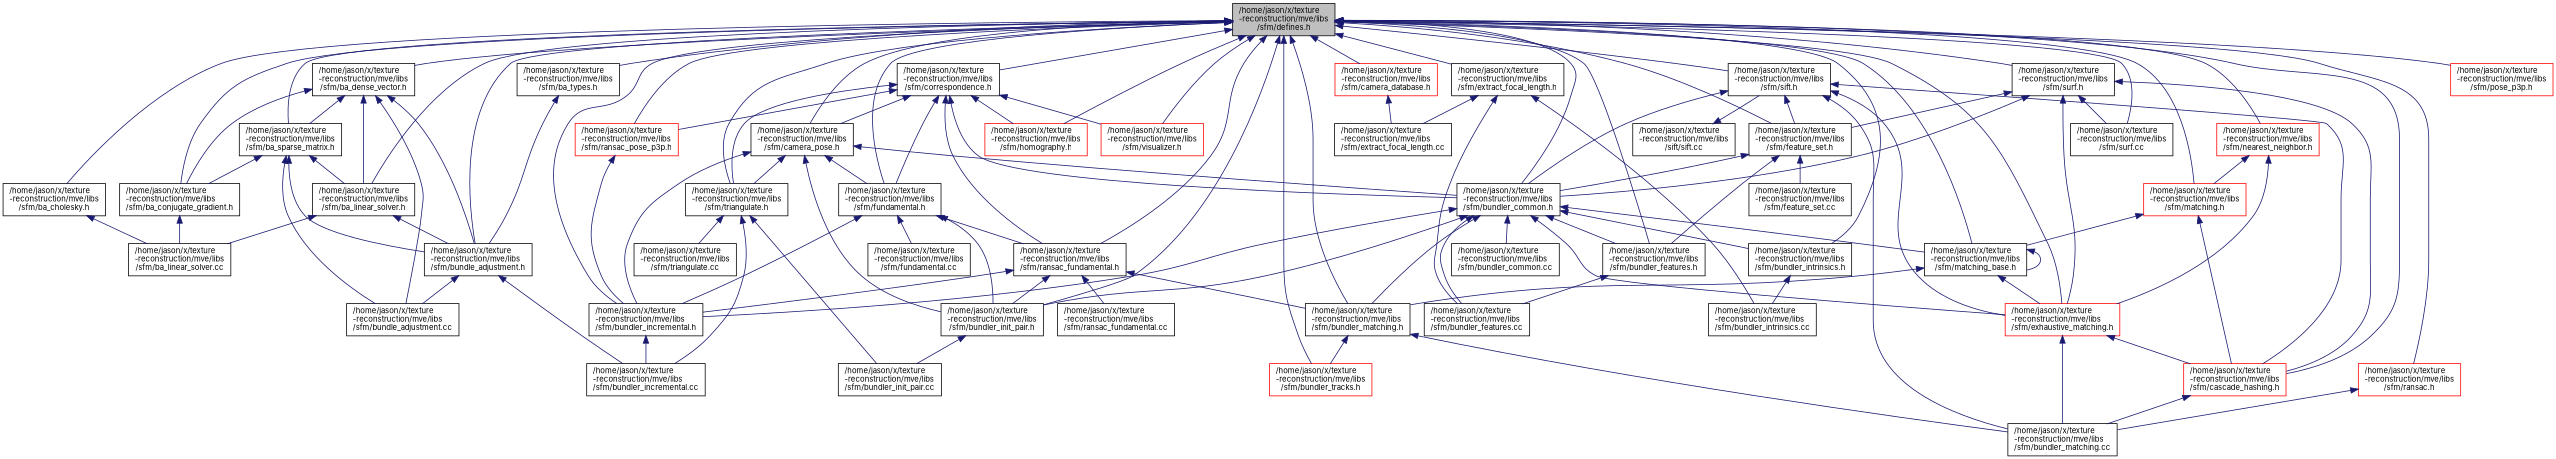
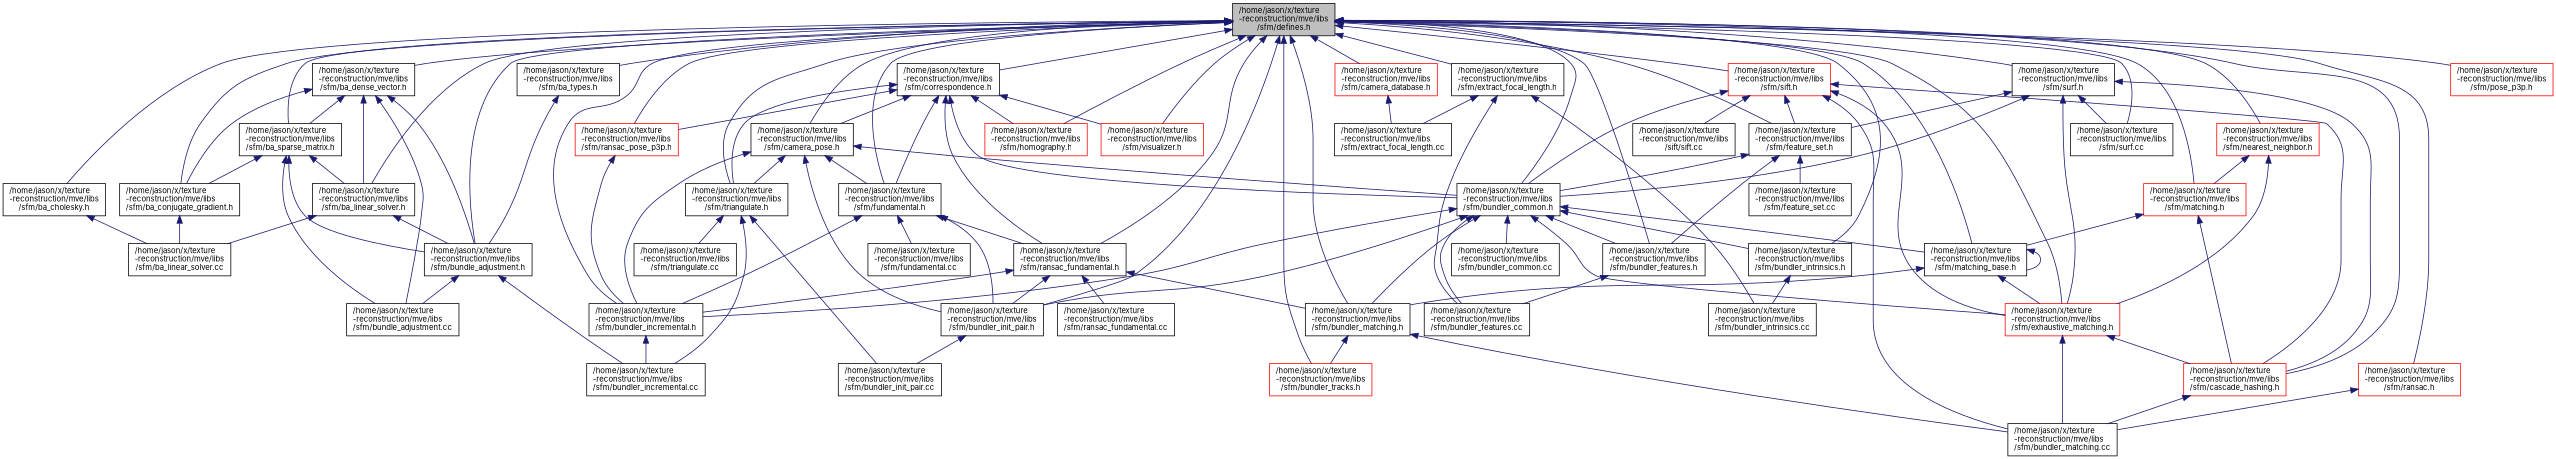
(1779, 80) -> (1779, 80)
(1735, 111) -> (1723, 111)
